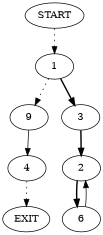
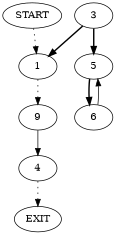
(66, 89) -> (68, 39)
(81, 168) -> (94, 66)
